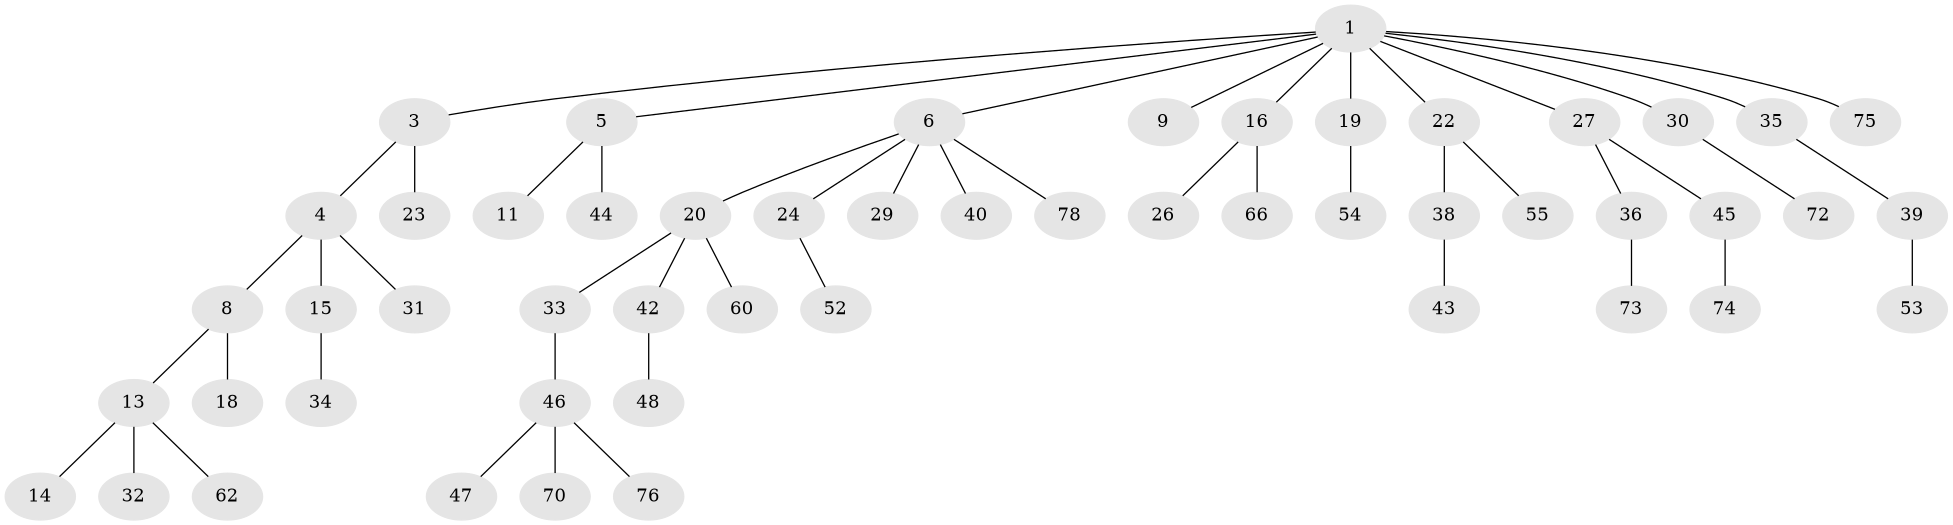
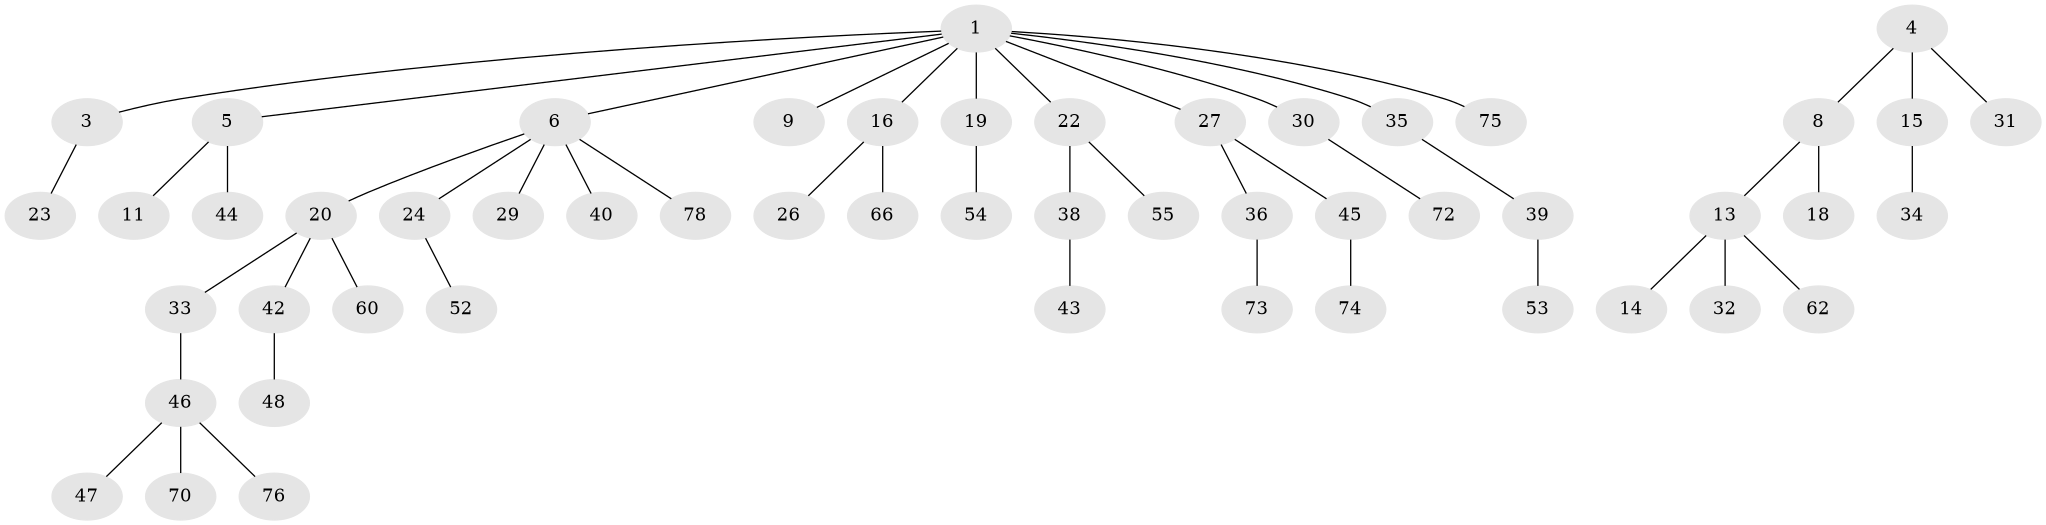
(368, 169) -> none
